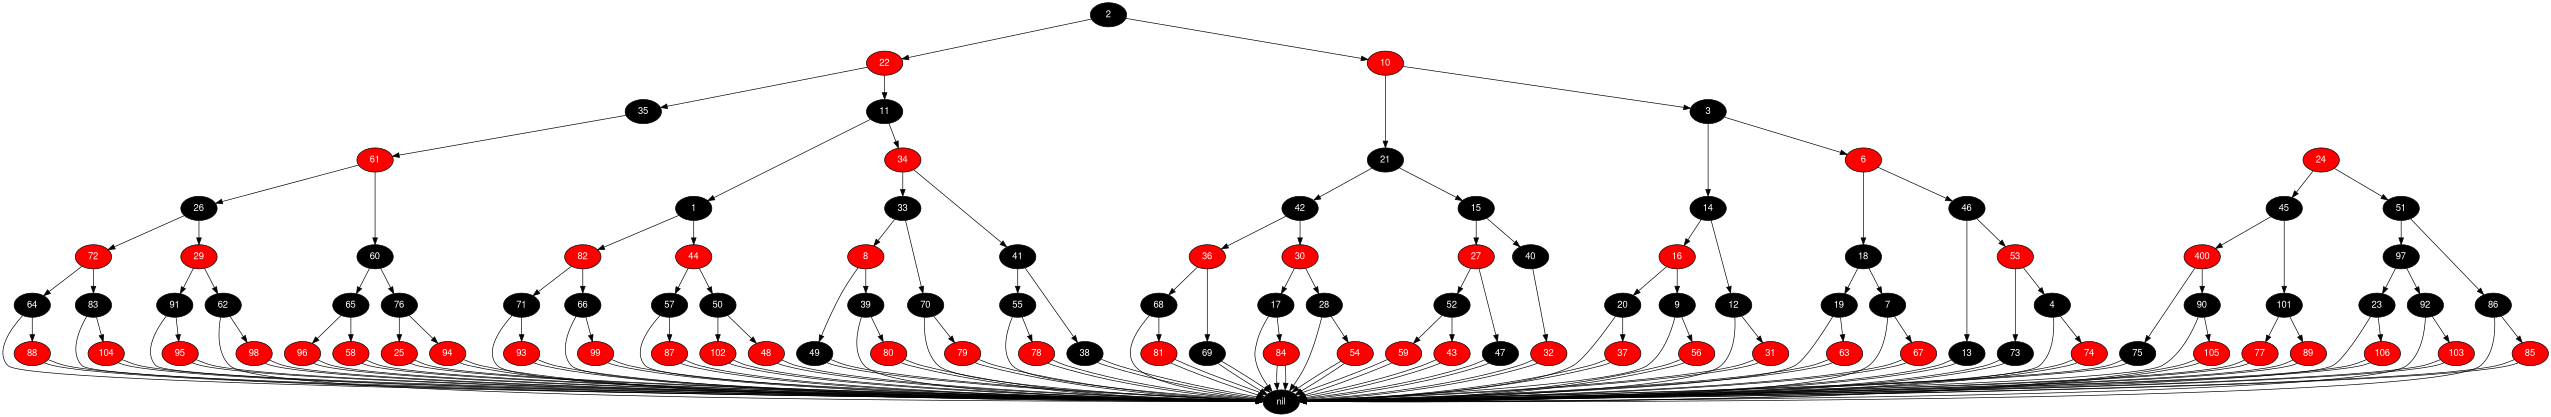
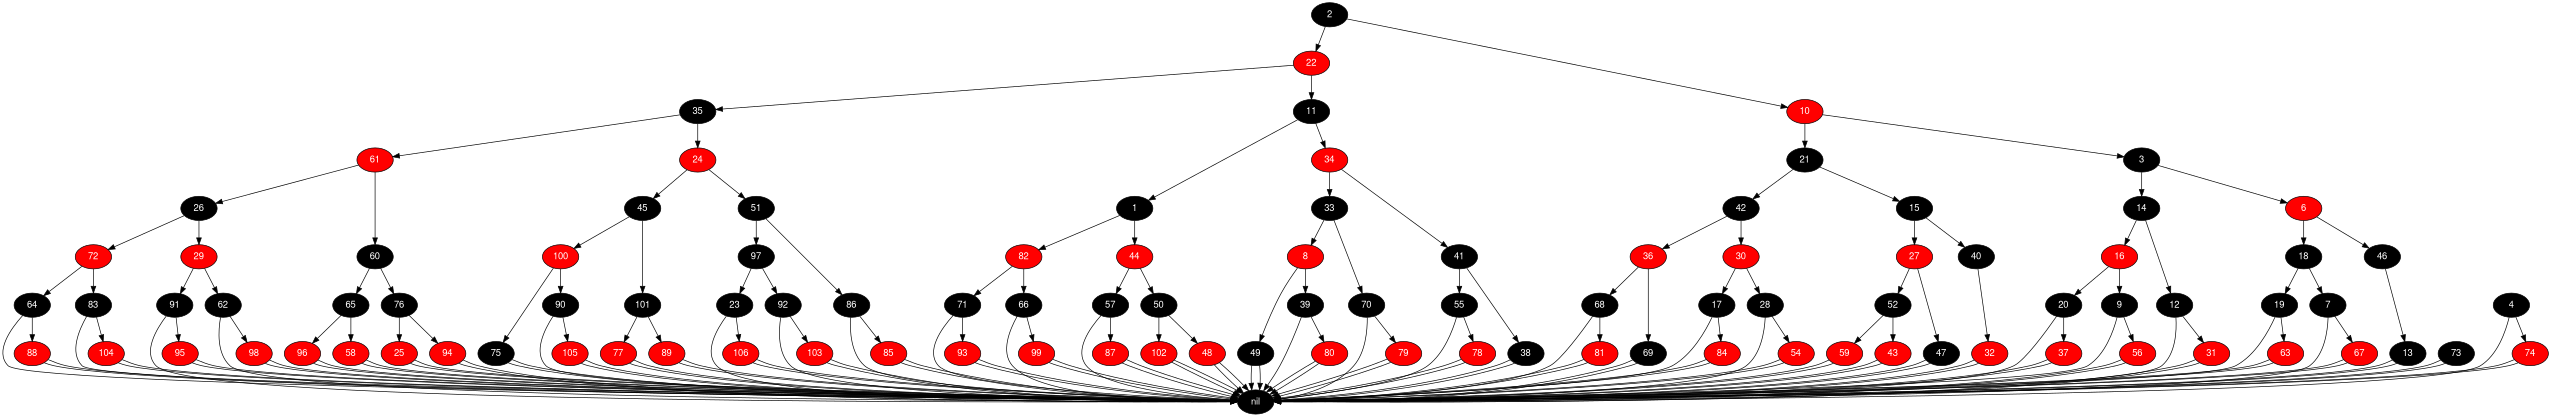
none -> (698, 132)
(2015, 257) -> none
(2202, 257) -> (561, 257)
